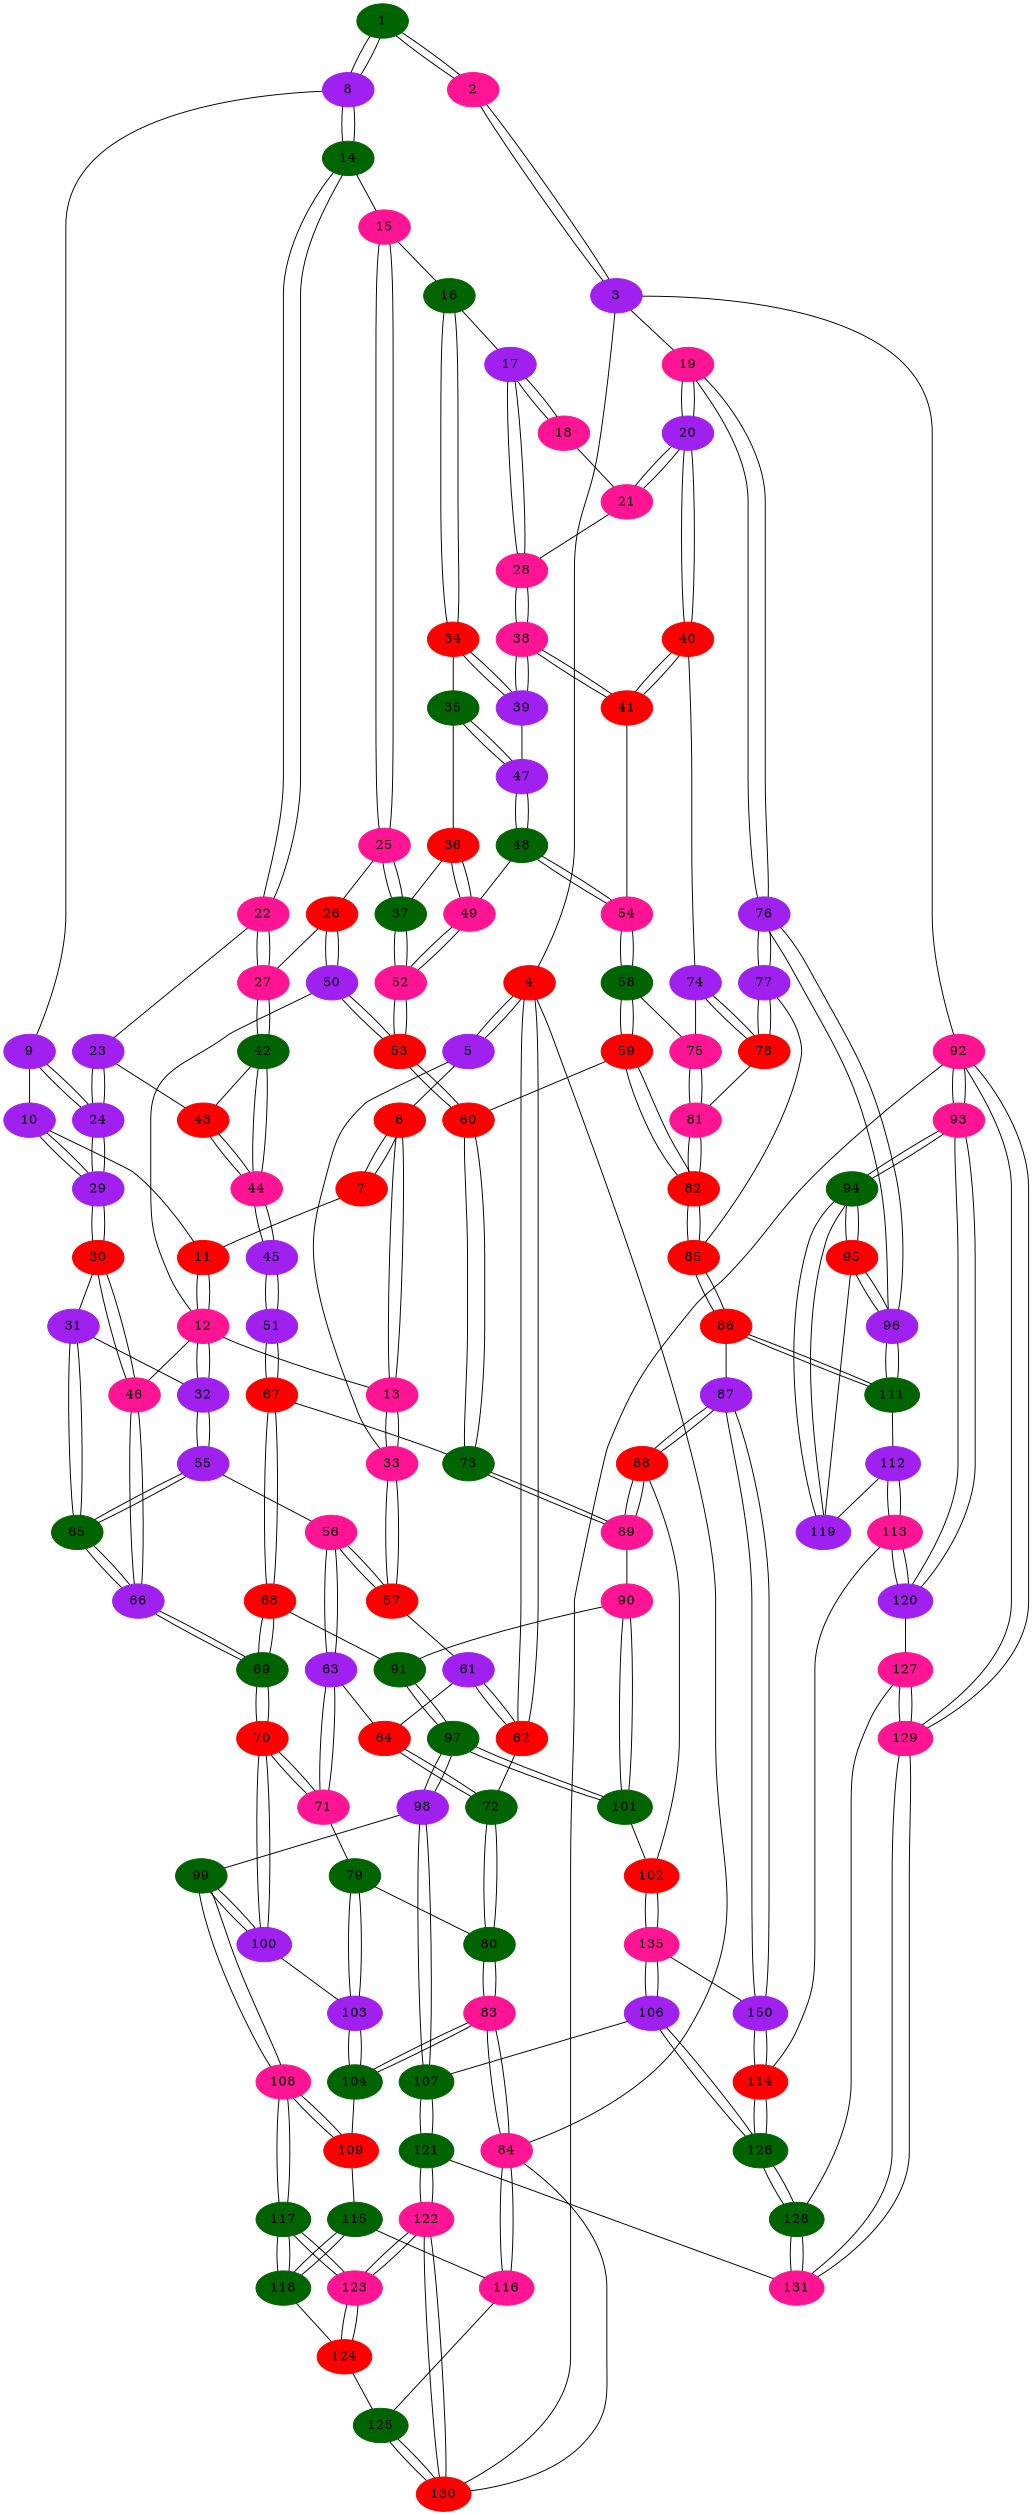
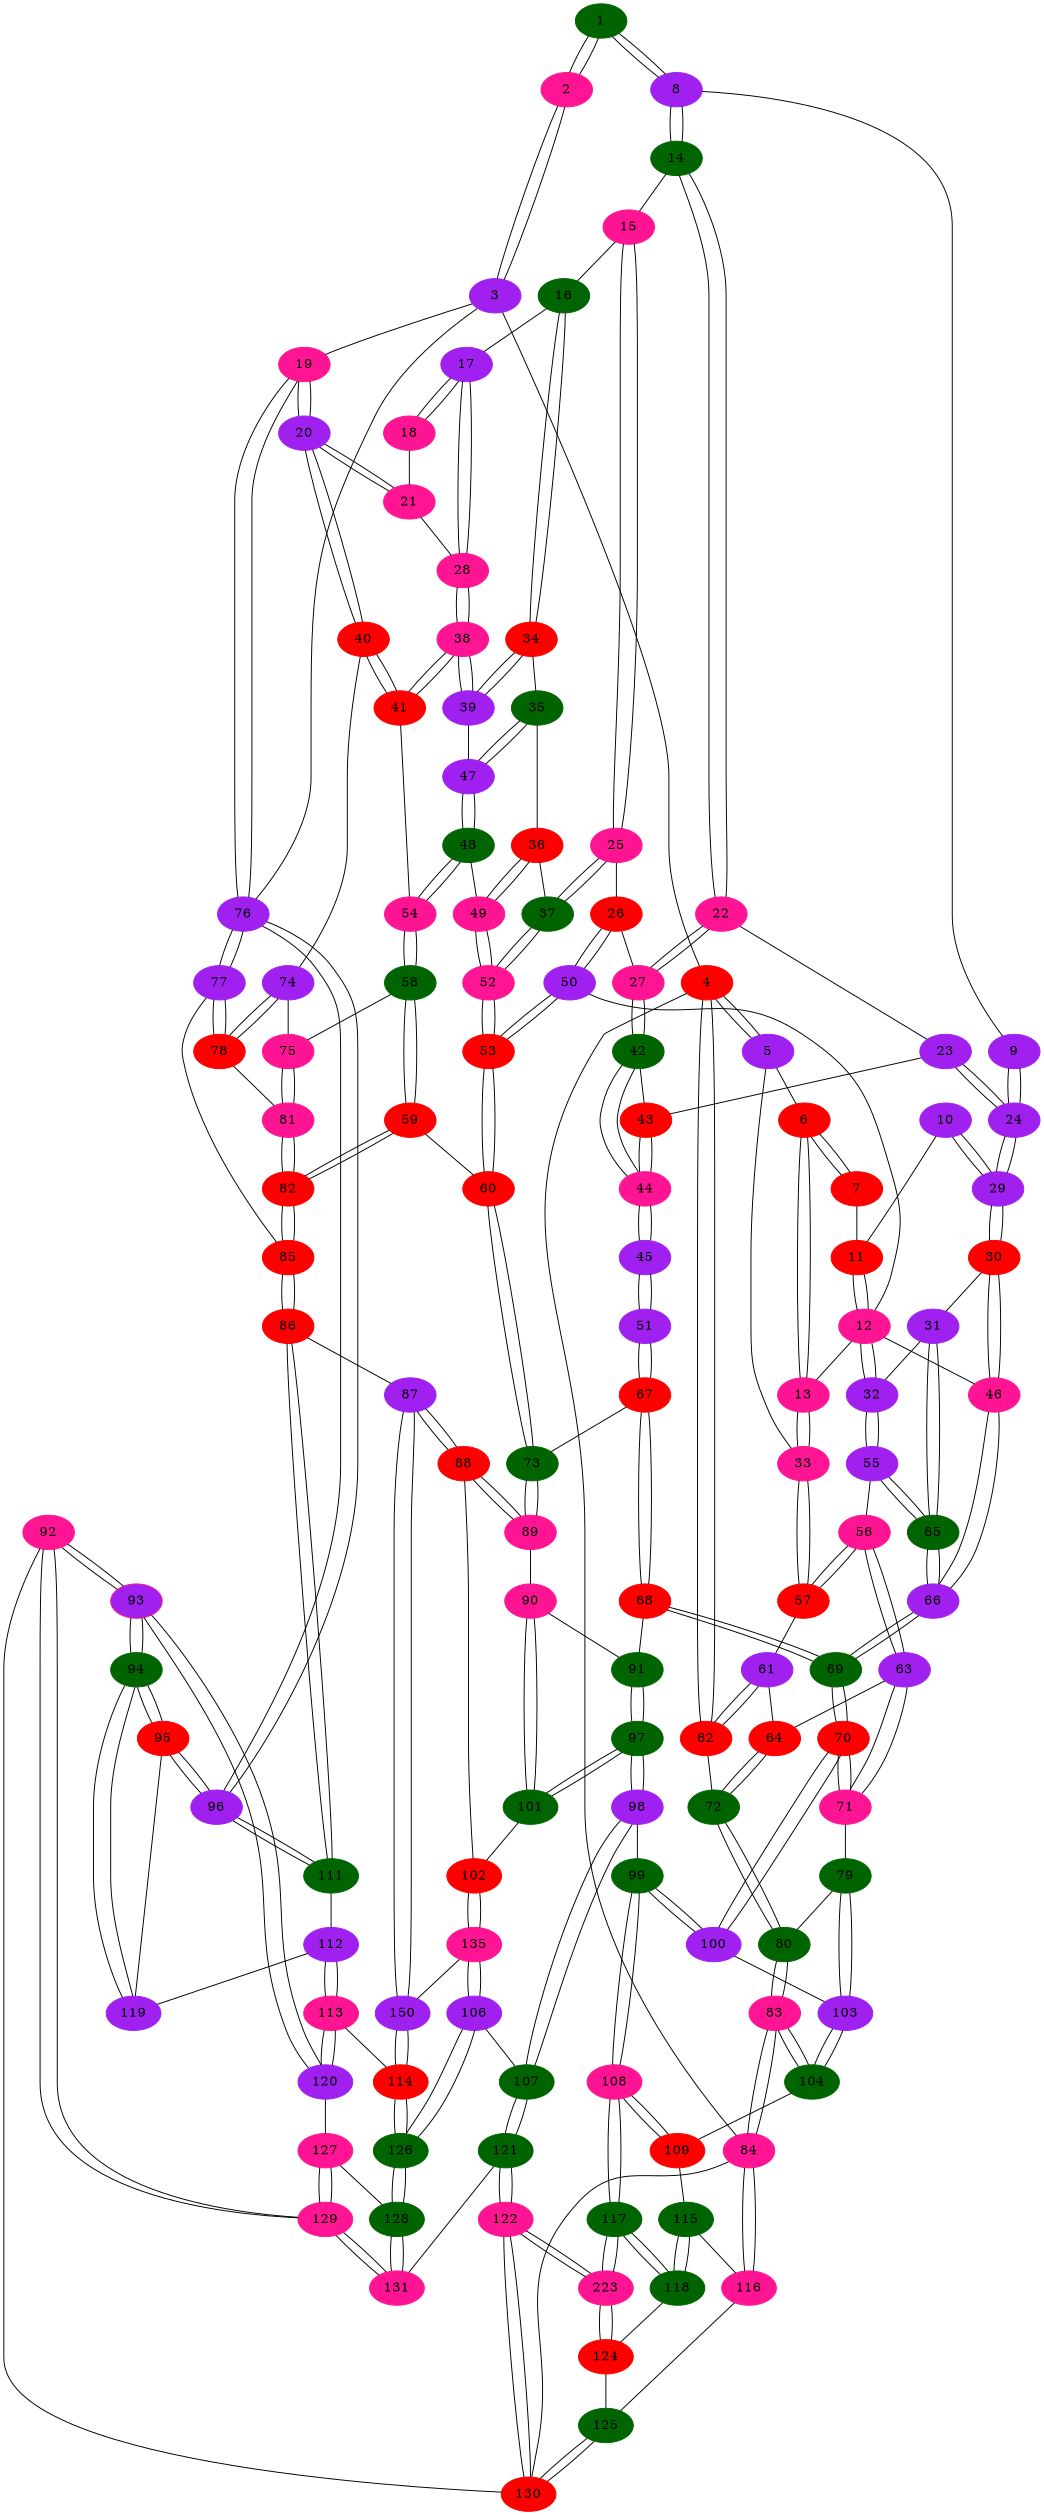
(932, 559) -> (316, 585)
(30, 1086) -> none
(959, 1120) -> (136, 1601)
(355, 2288) -> (606, 2288)
